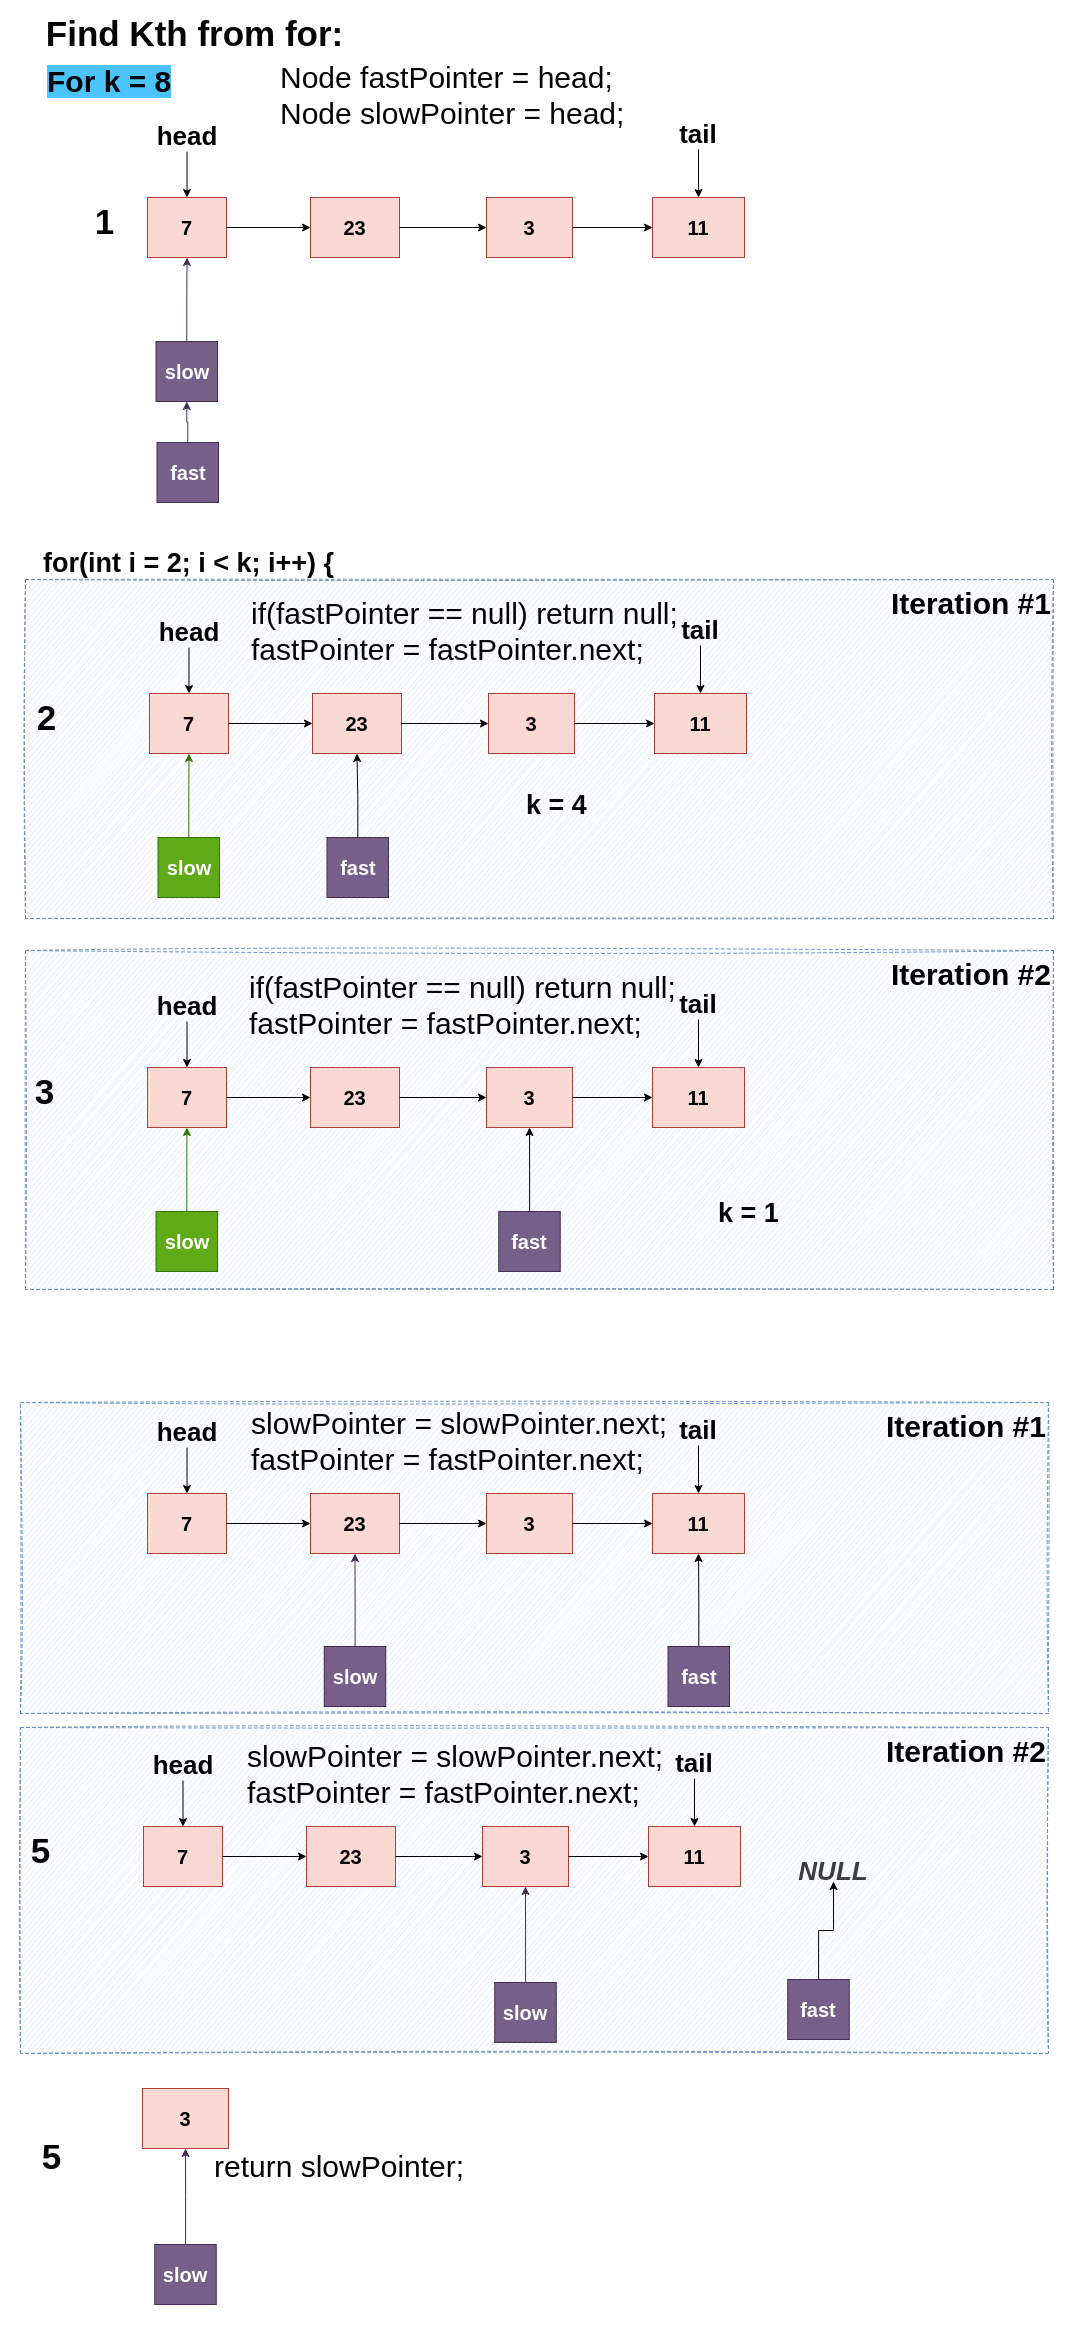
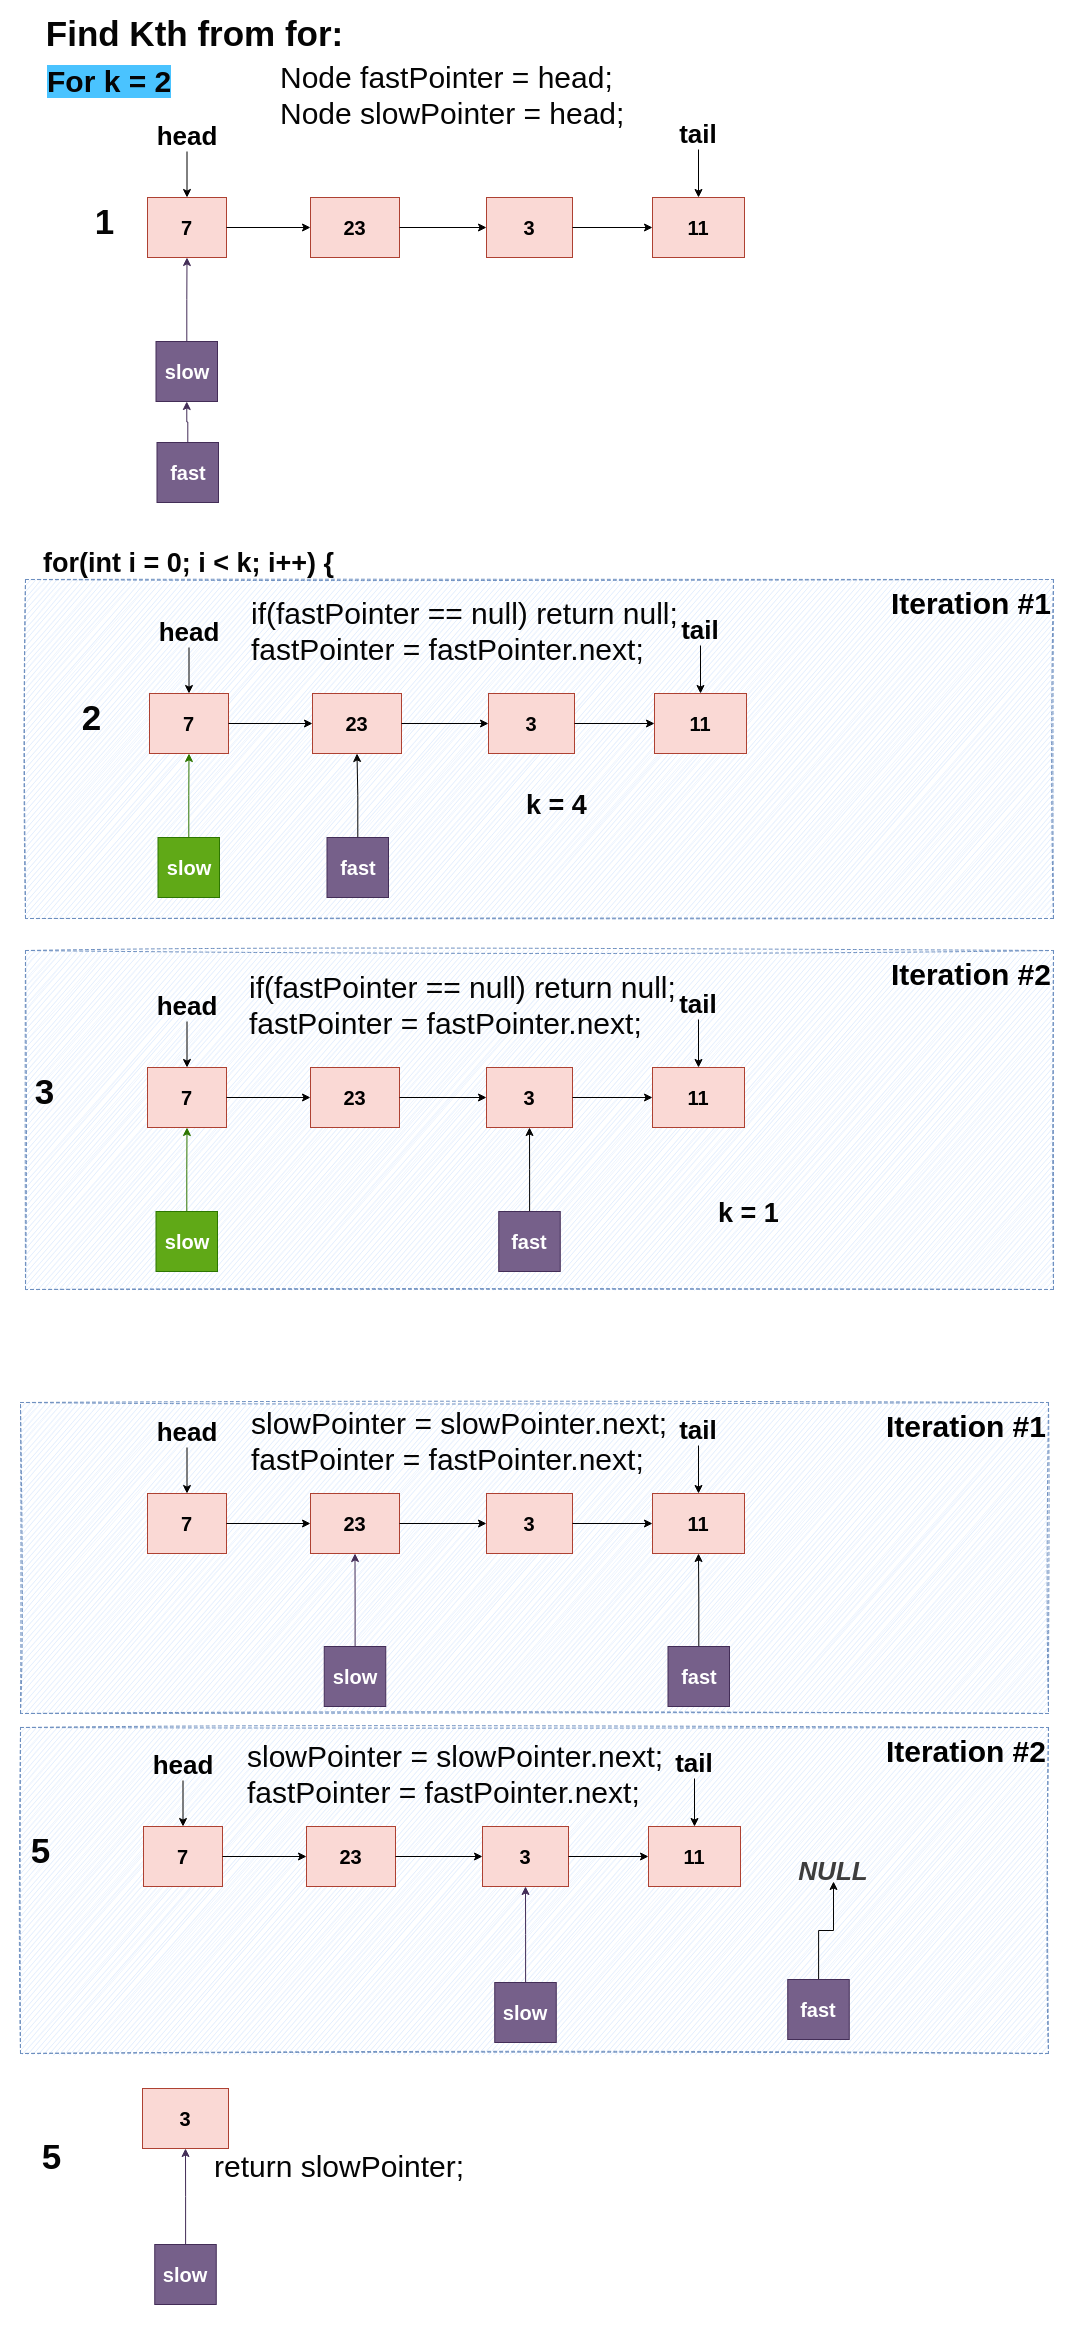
(73, 82) -> (73, 82)
(116, 564) -> (116, 564)
(46, 717) -> (91, 717)
